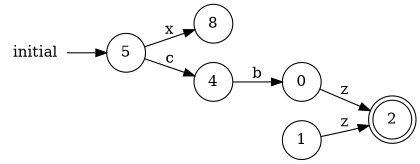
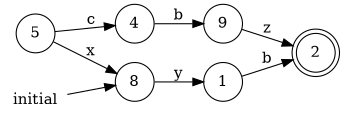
(81, 53) -> (86, 91)
none -> (174, 82)
(302, 82) -> (223, 24)
(345, 122) -> (267, 59)
